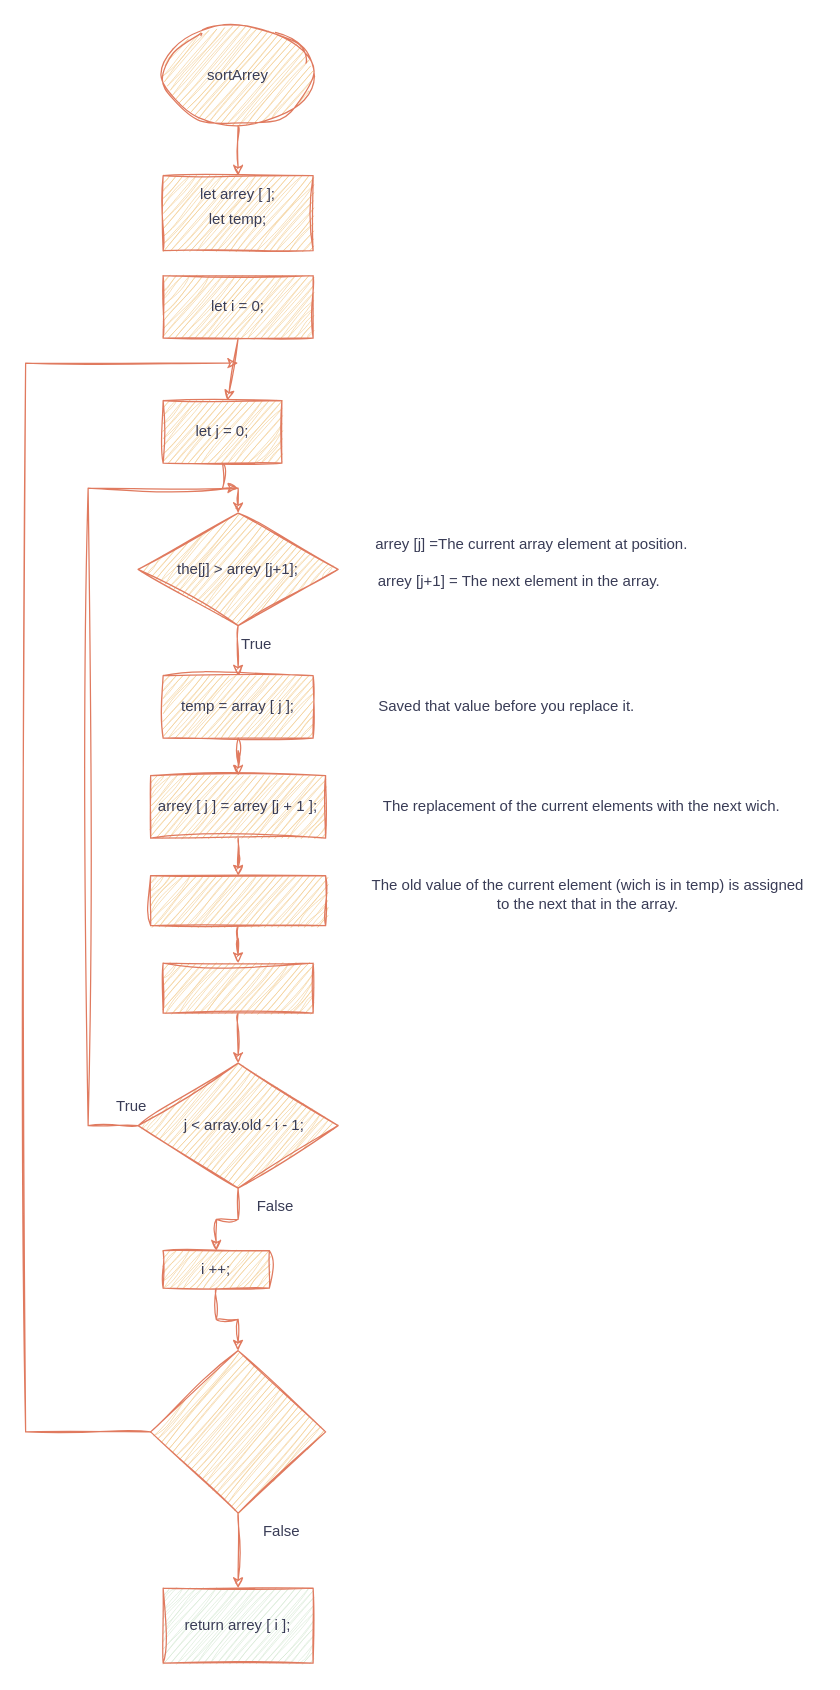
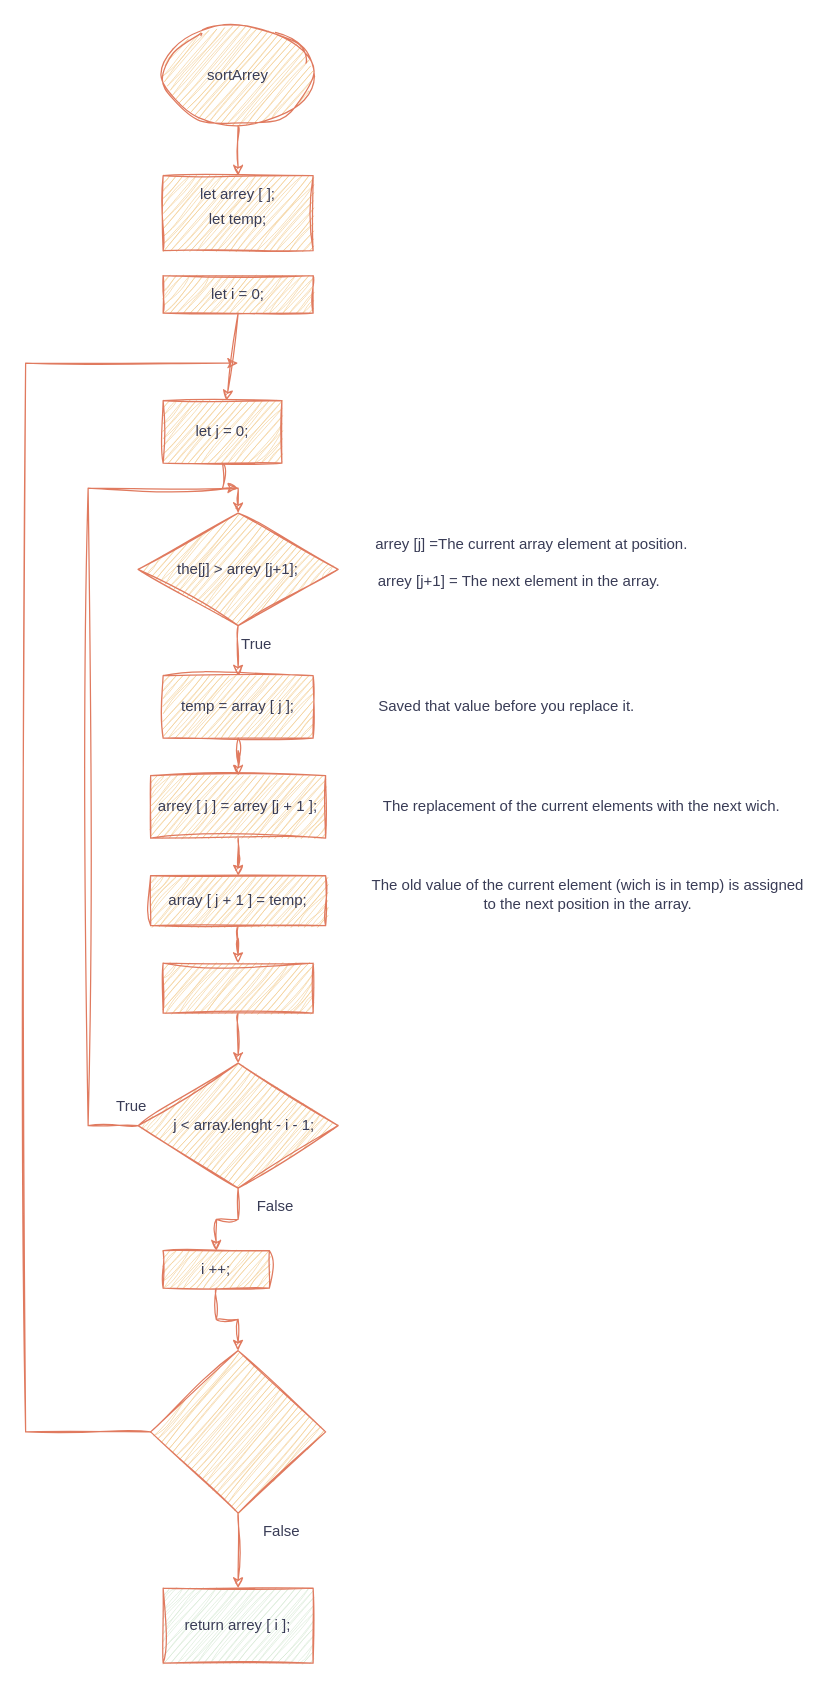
(238, 307) -> (238, 294)
(588, 894) -> (588, 894)
none -> (238, 901)
(244, 1126) -> (244, 1126)
